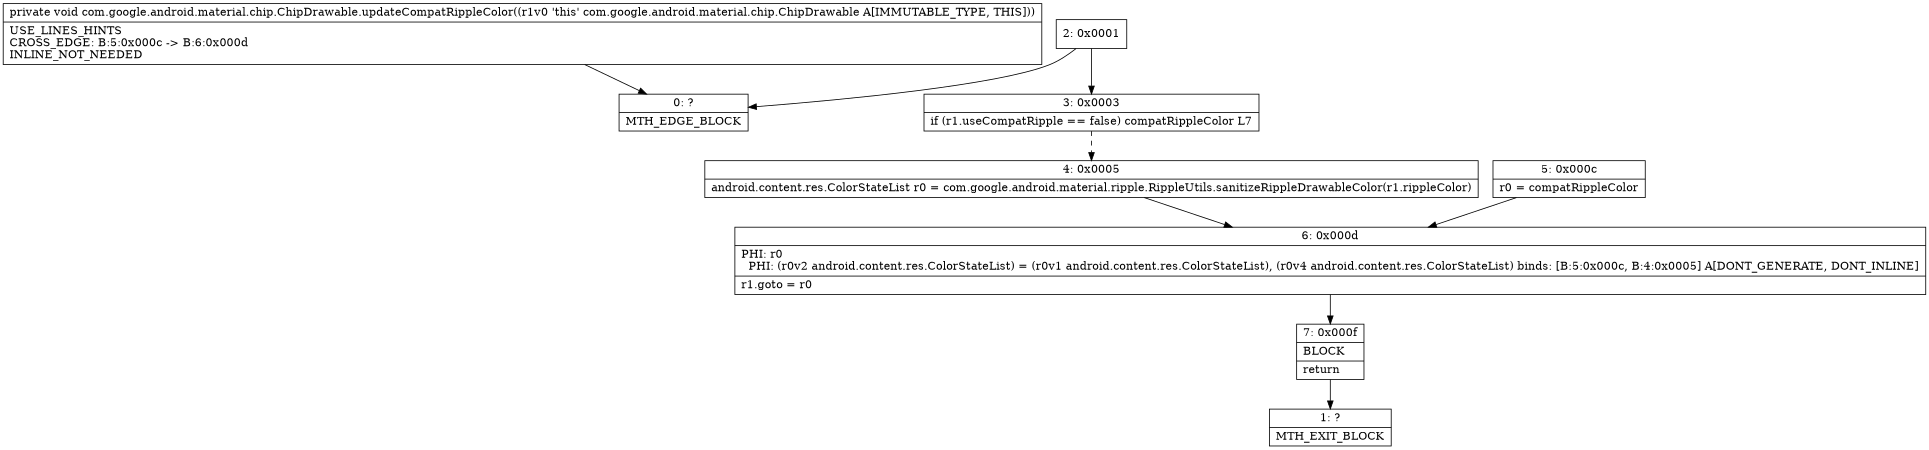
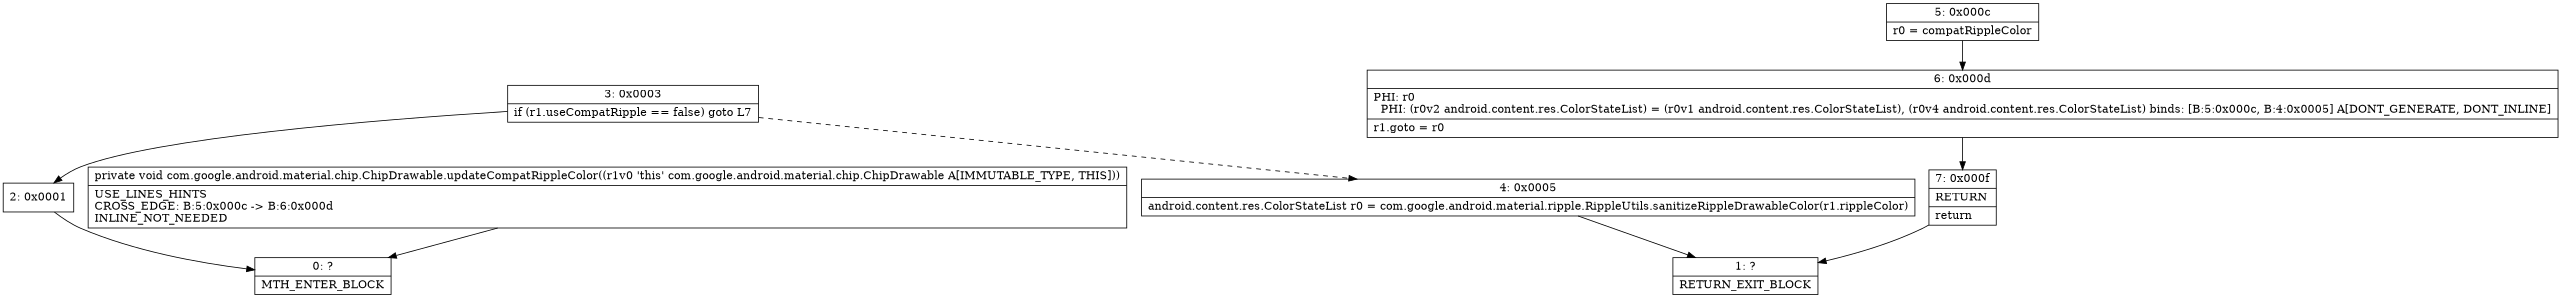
(1091, 67) -> (281, 131)
(684, 121) -> (323, 285)
(1091, 121) -> (633, 113)
(1184, 211) -> (1633, 235)
(1324, 351) -> (1961, 197)
(1330, 436) -> (1745, 285)
